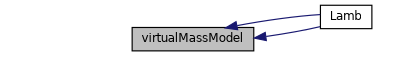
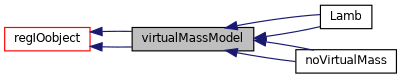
none -> (47, 39)
none -> (346, 61)
